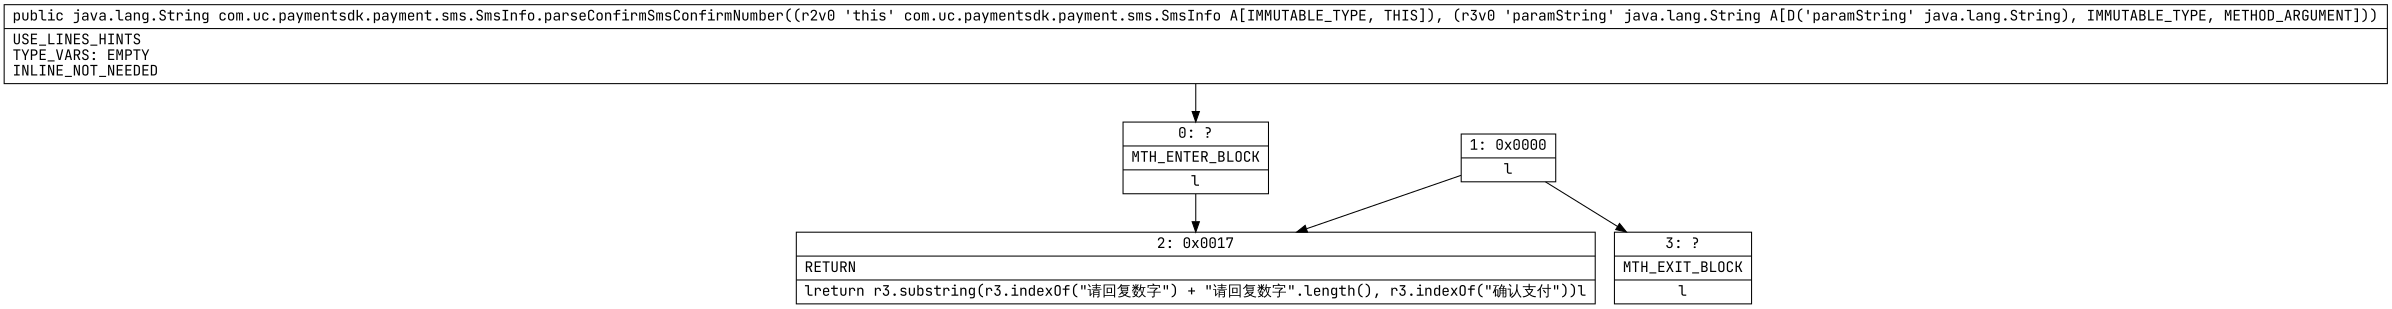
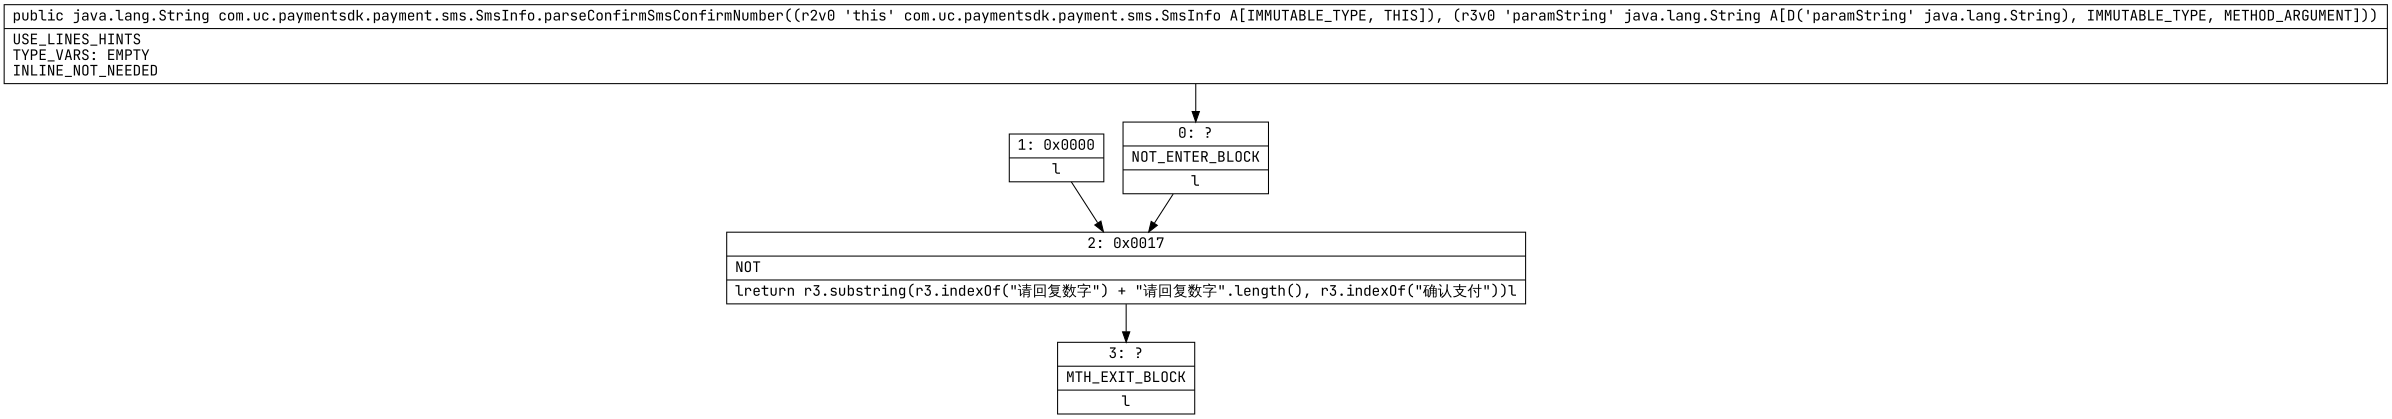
(1196, 157) -> (1196, 157)
(1582, 204) -> (1126, 318)
(831, 268) -> (748, 268)
